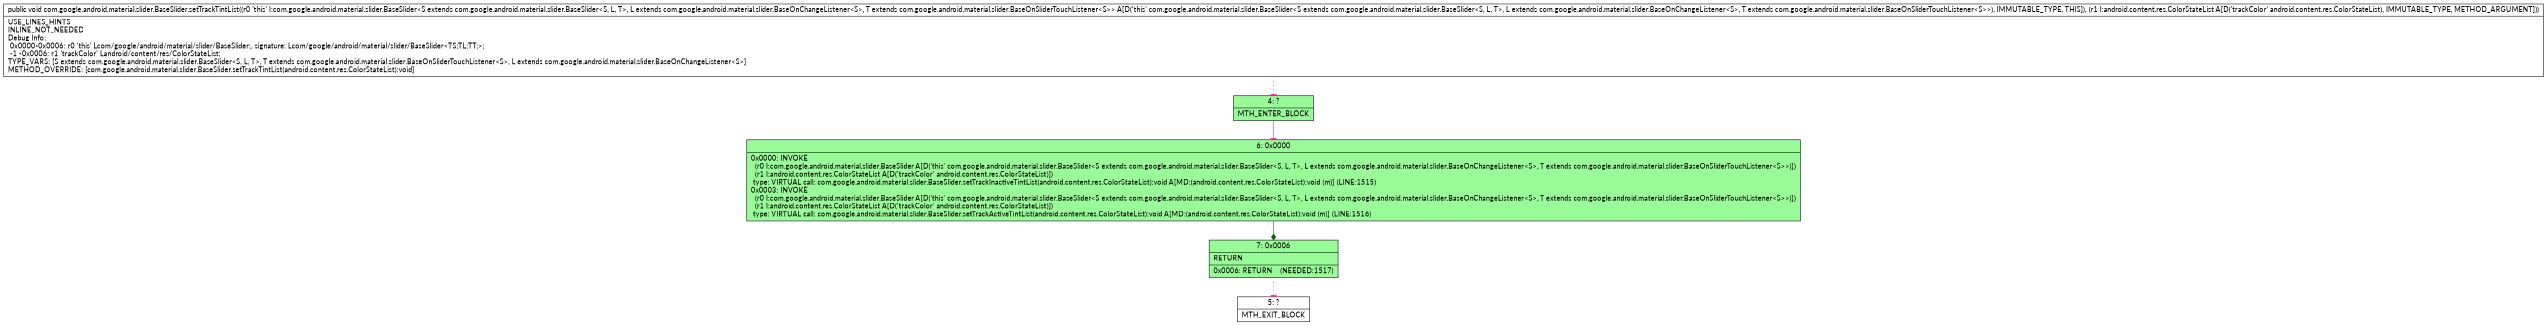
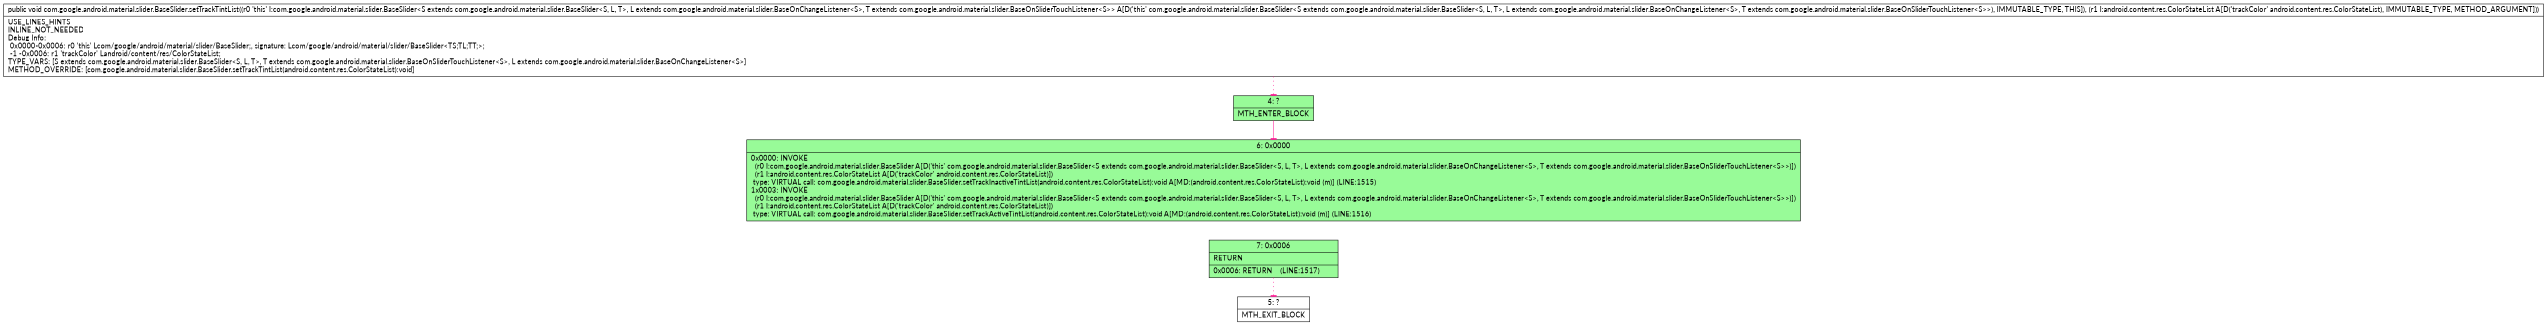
(782, 190) -> (782, 190)
(1274, 227) -> none
(1274, 271) -> (1267, 271)
